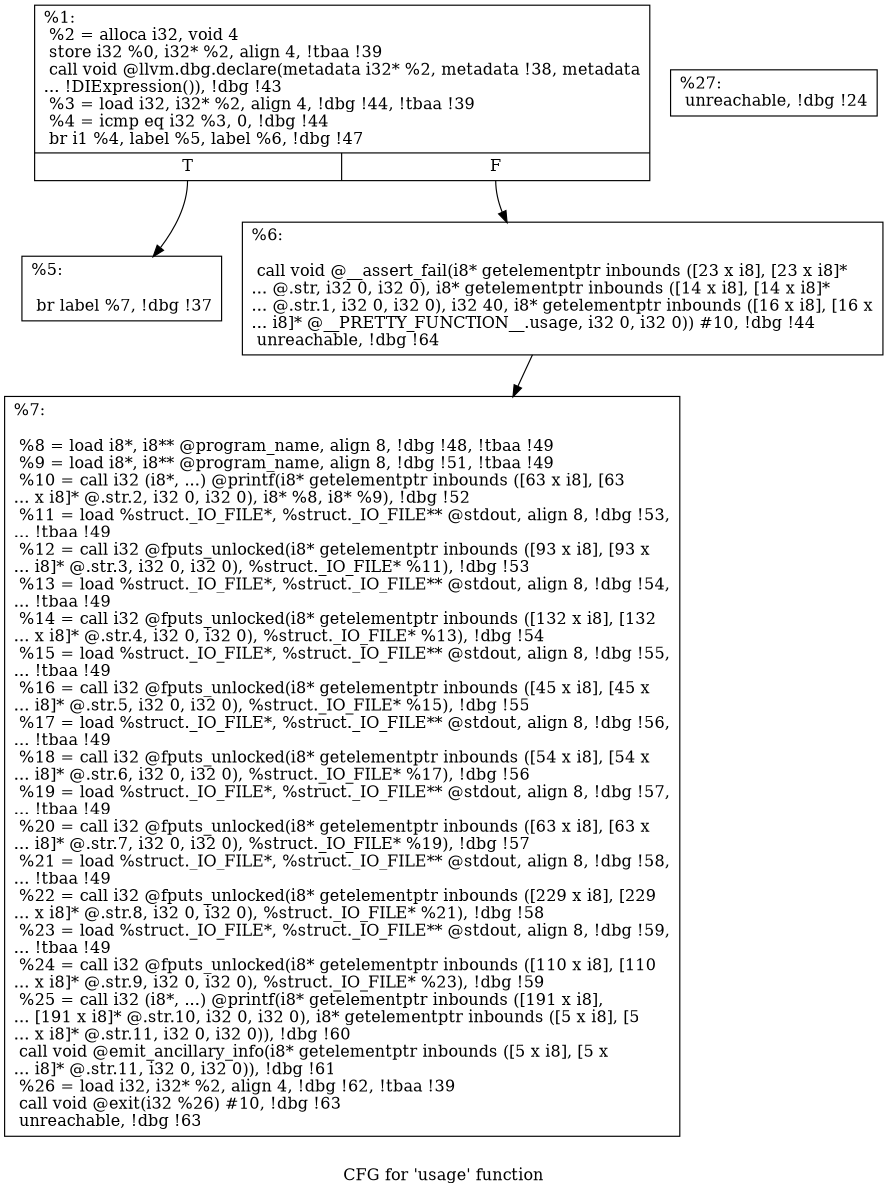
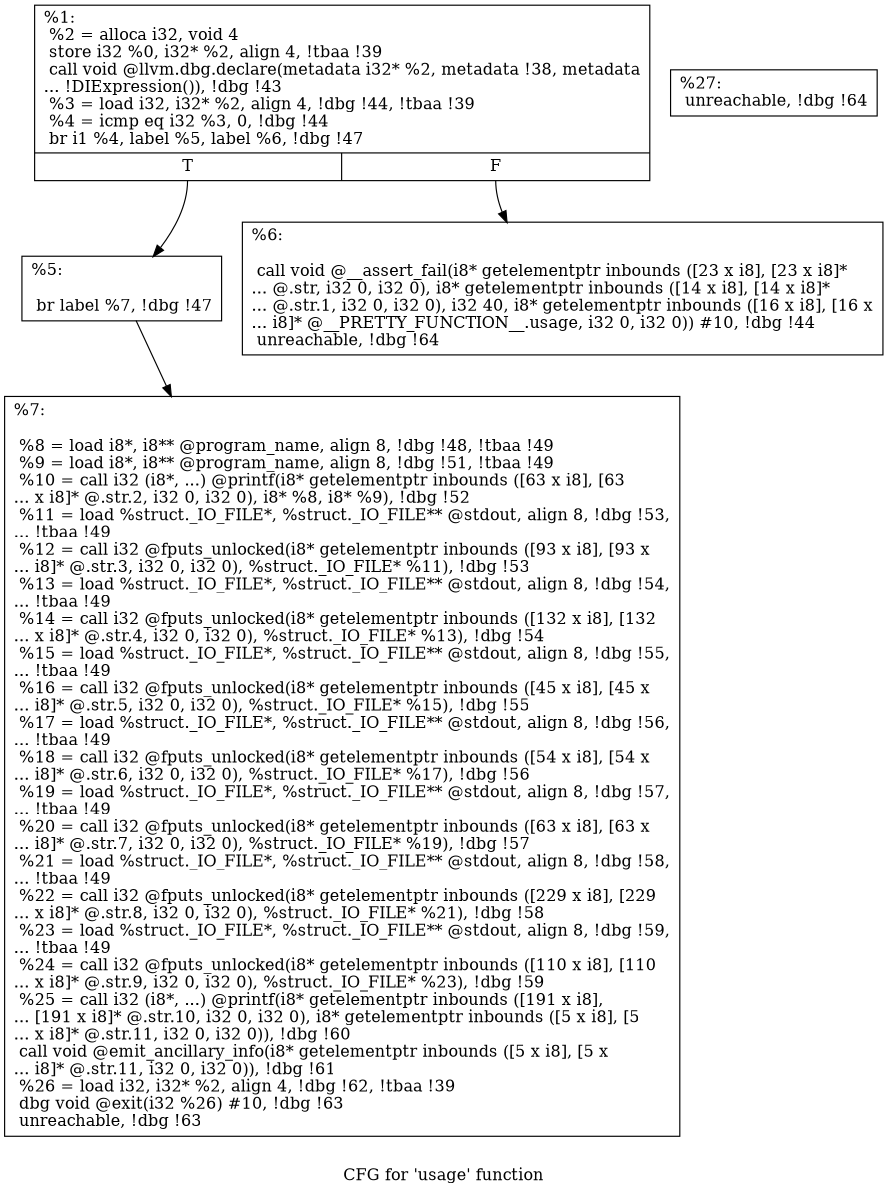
(774, 101) -> (774, 101)
(122, 306) -> (122, 306)
(525, 371) -> (151, 353)
(178, 1104) -> (179, 1104)
